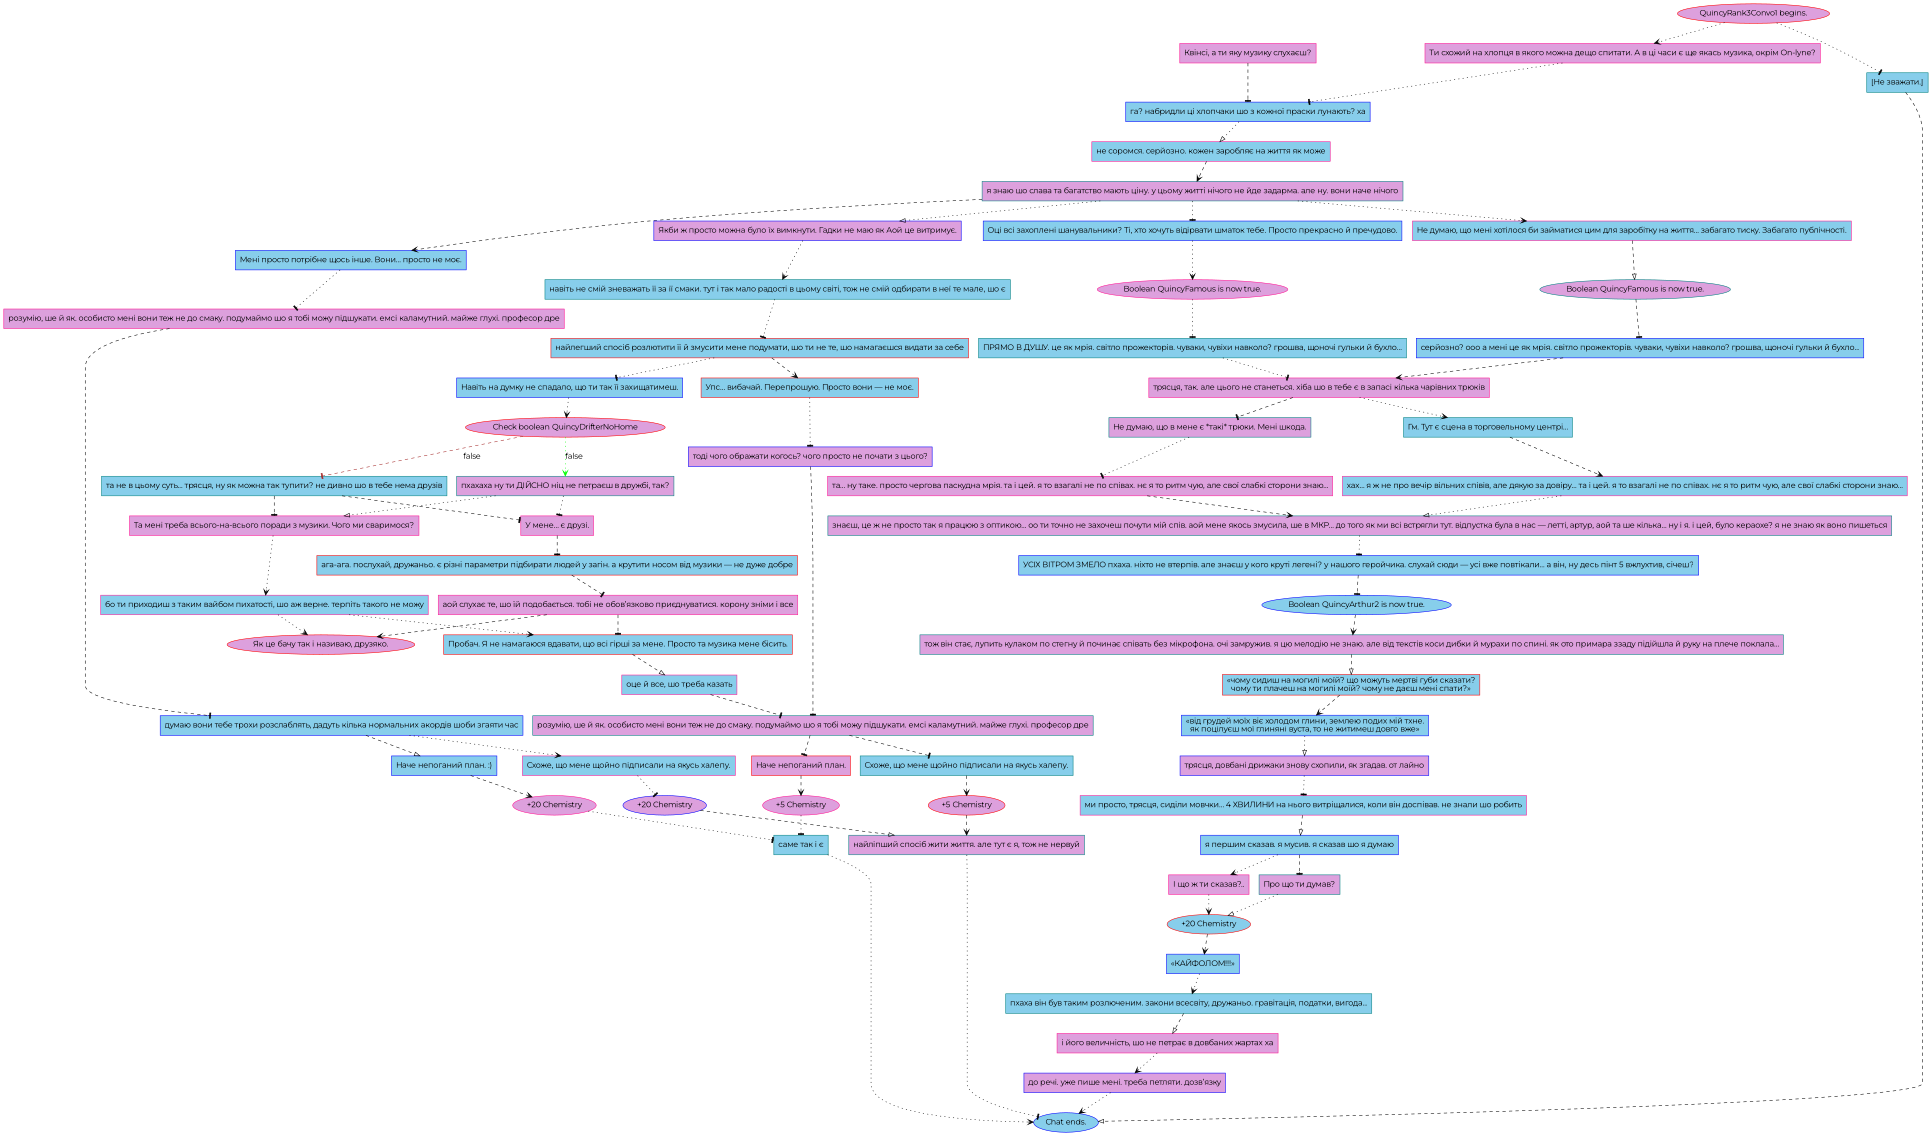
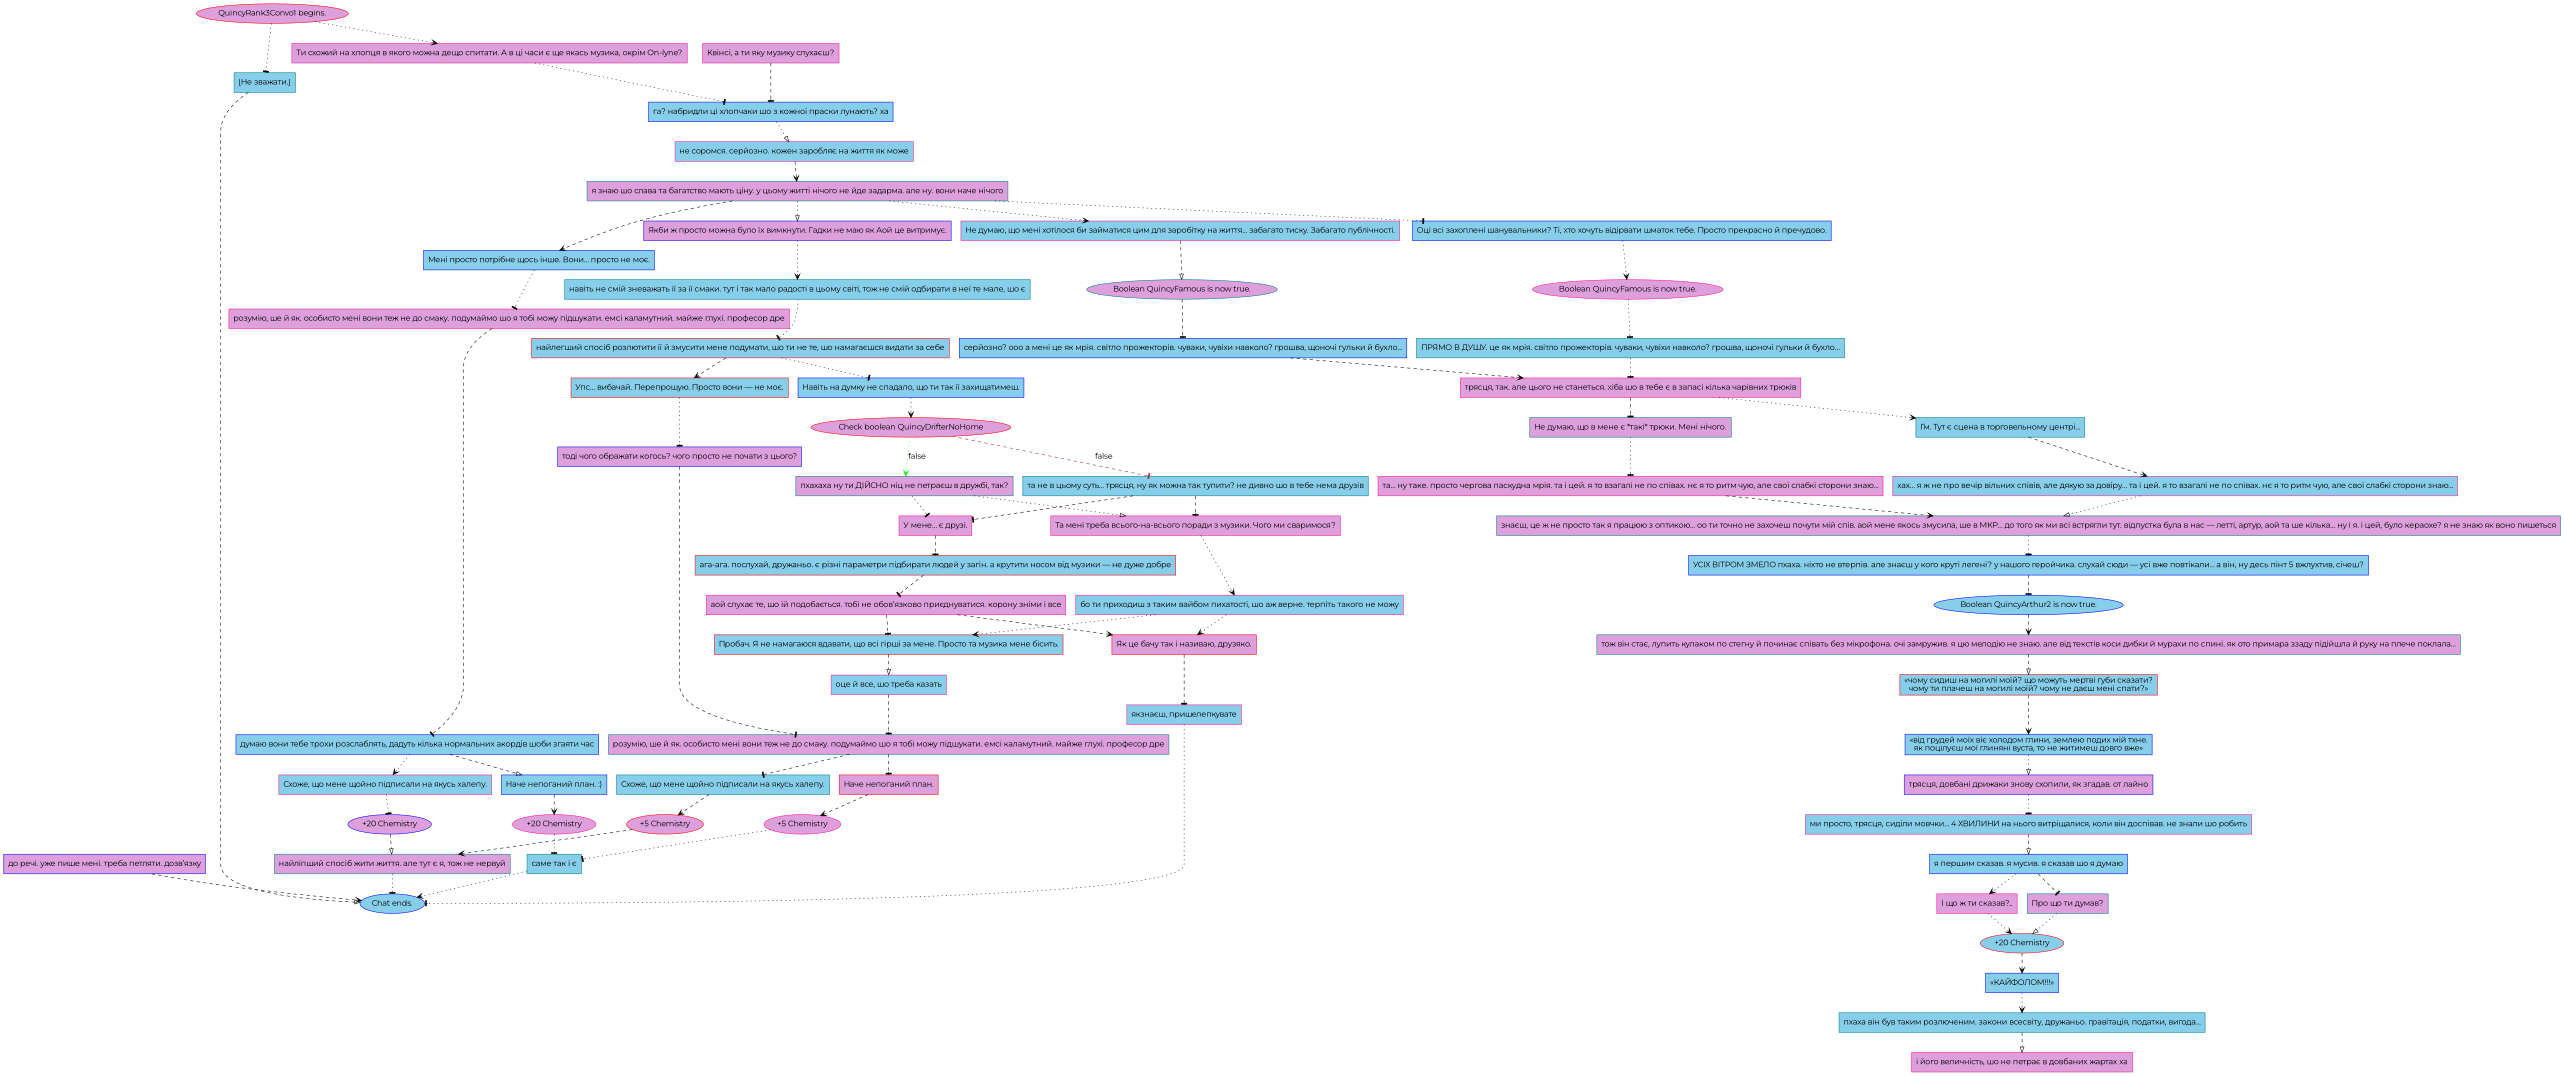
(1210, 427) -> (1631, 427)
(321, 645) -> (1184, 645)
none -> (1184, 715)
(1148, 1061) -> none
(1097, 1102) -> (238, 887)
